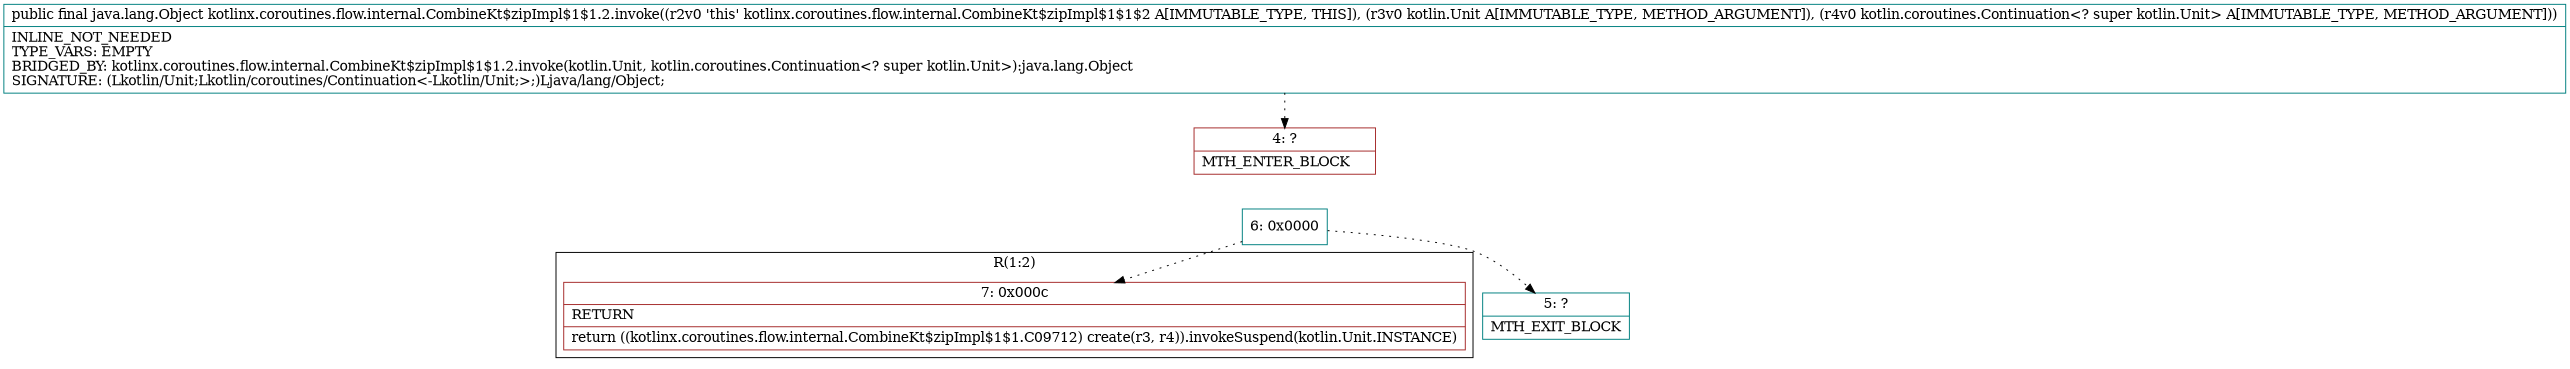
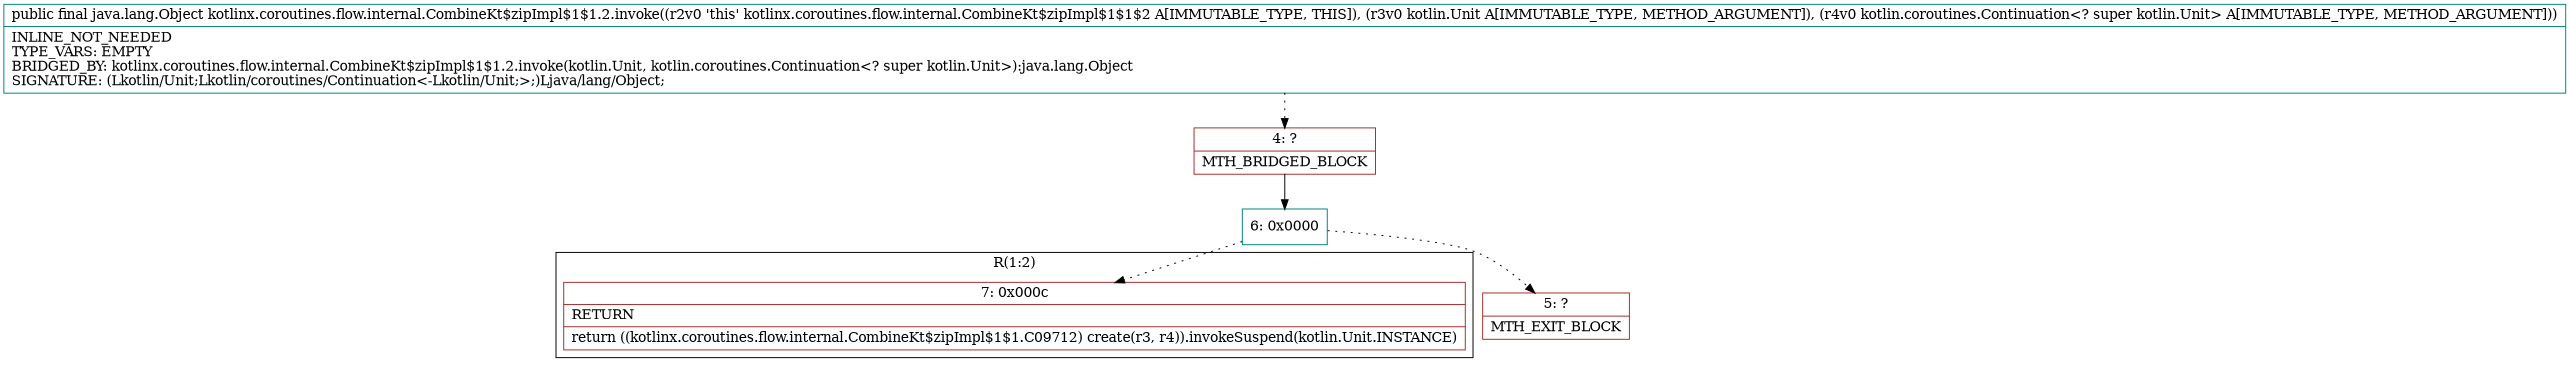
(1276, 162) -> (1285, 162)
none -> (1285, 187)
(1556, 316) -> (1556, 316)
